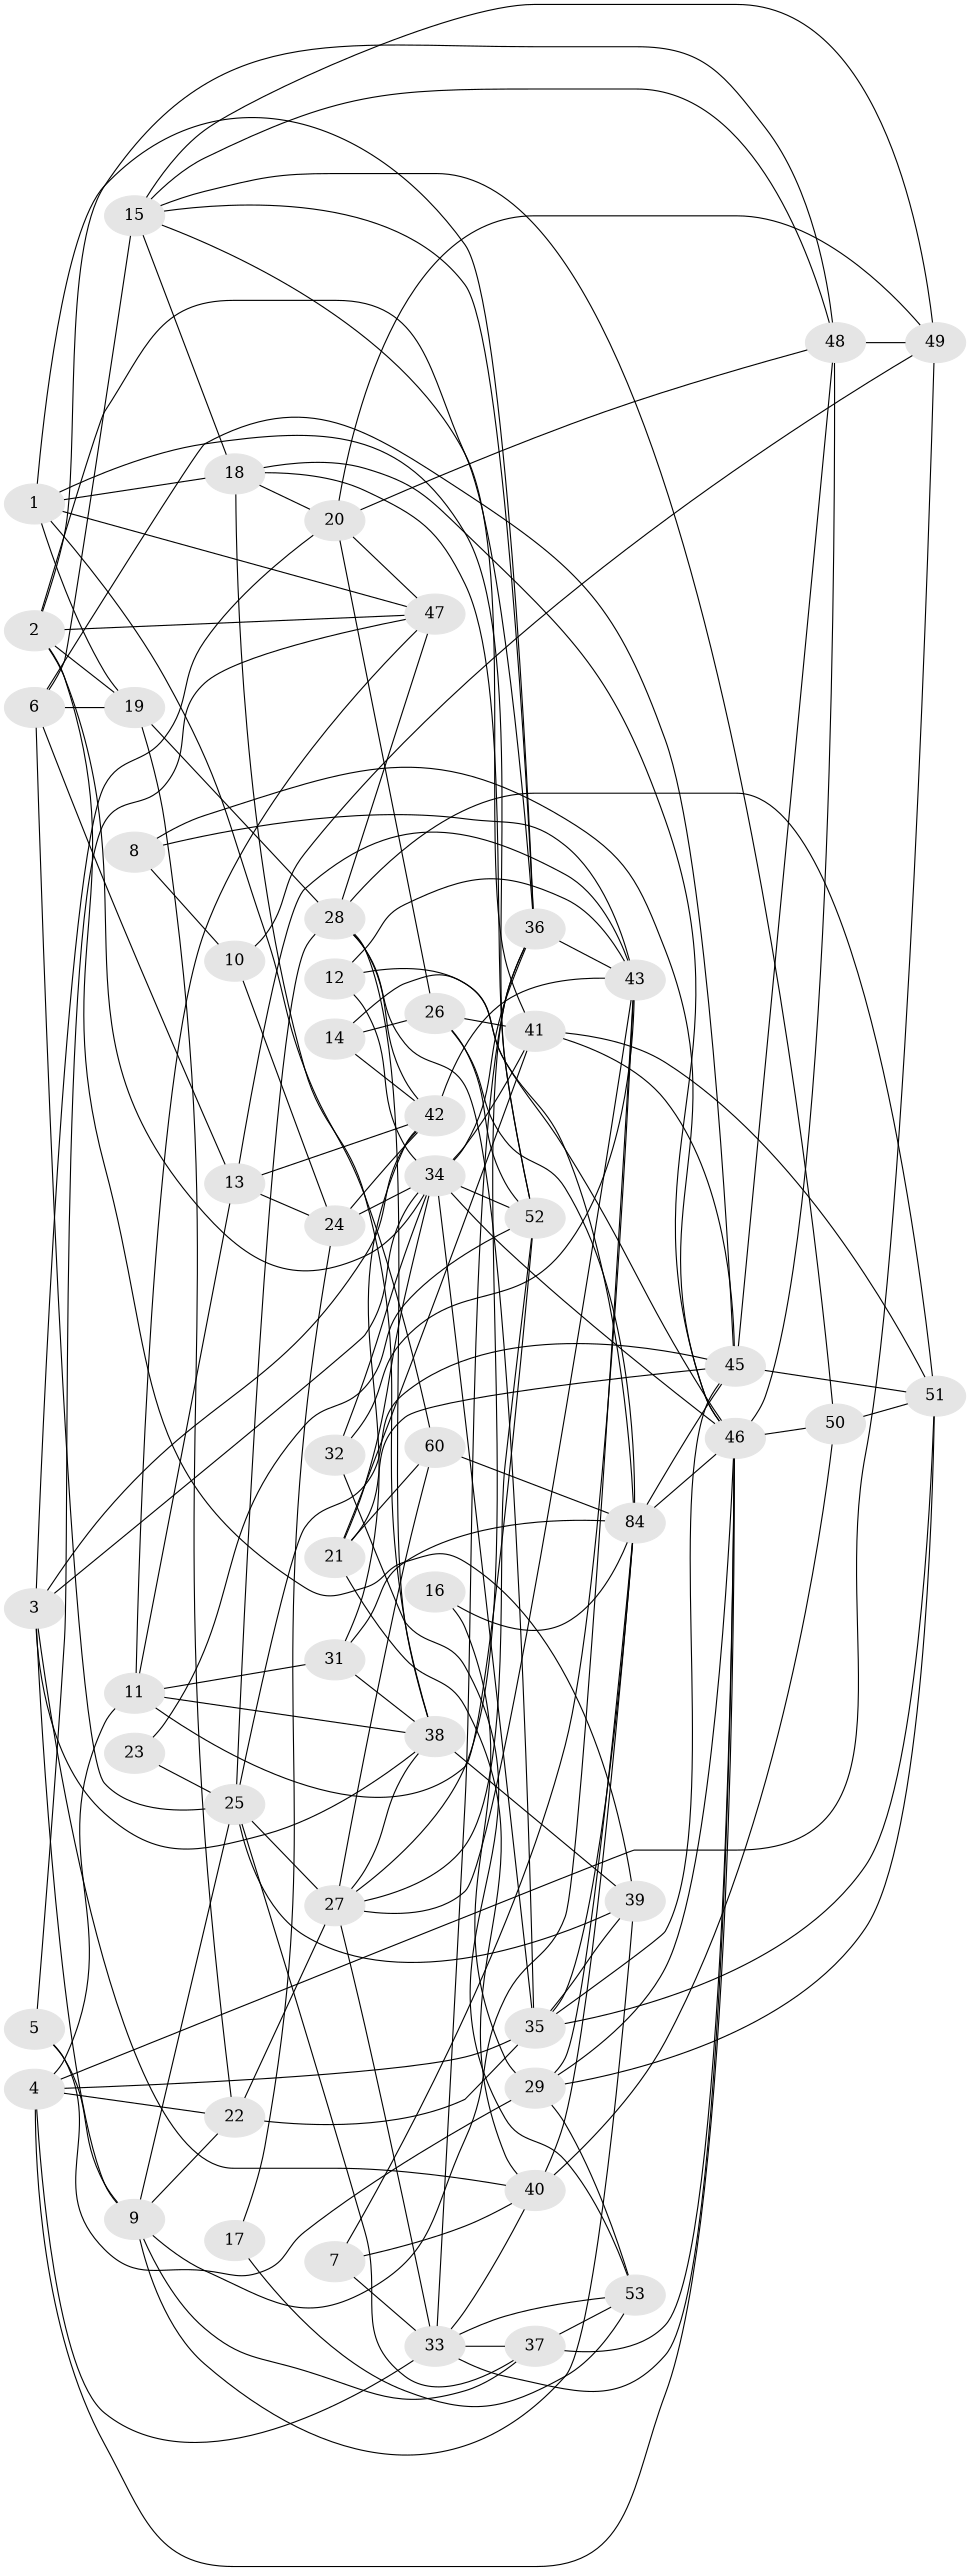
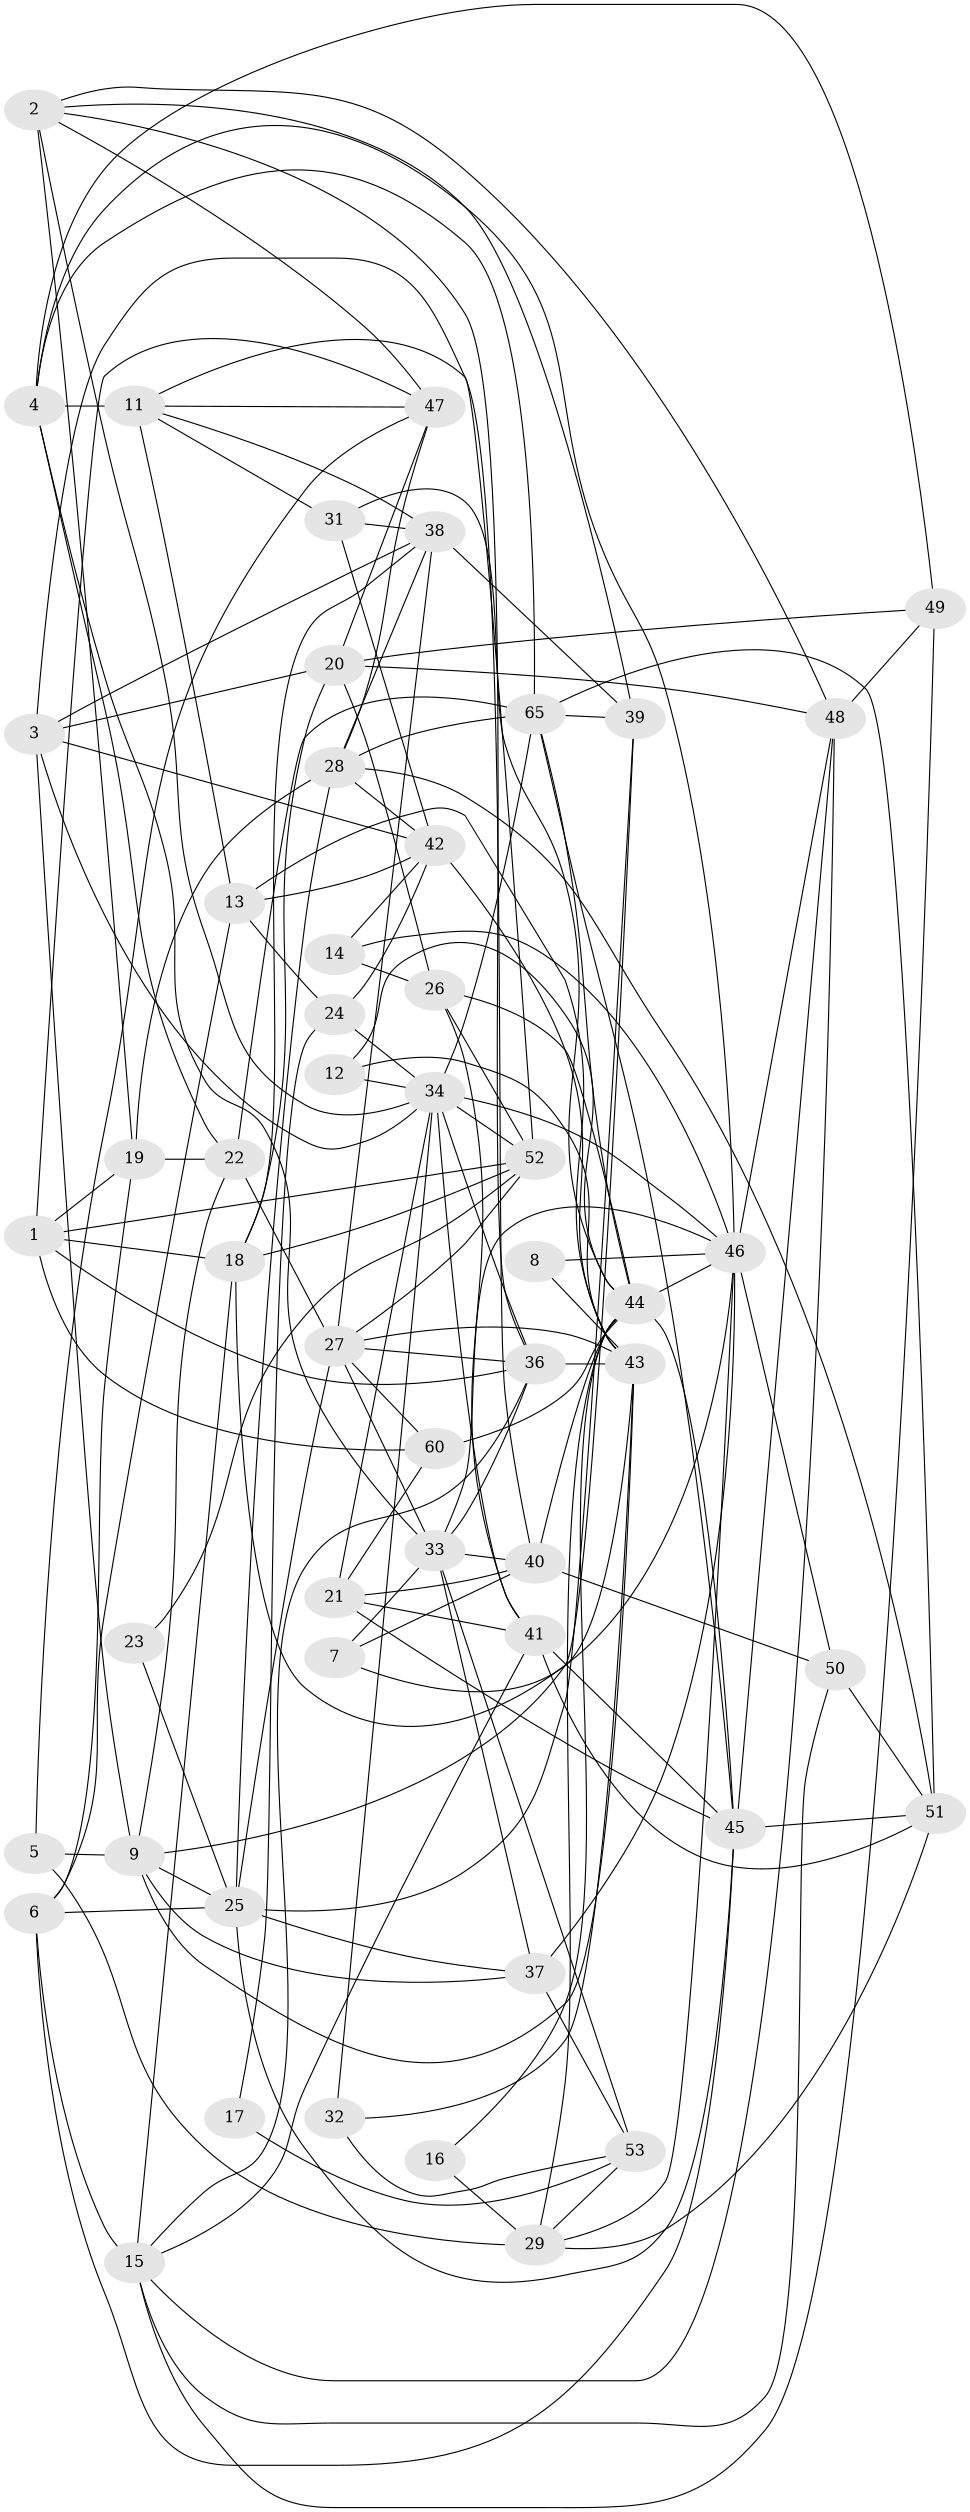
(235, 961) -> none
(635, 1523) -> (635, 1304)
(535, 2028) -> (535, 714)
